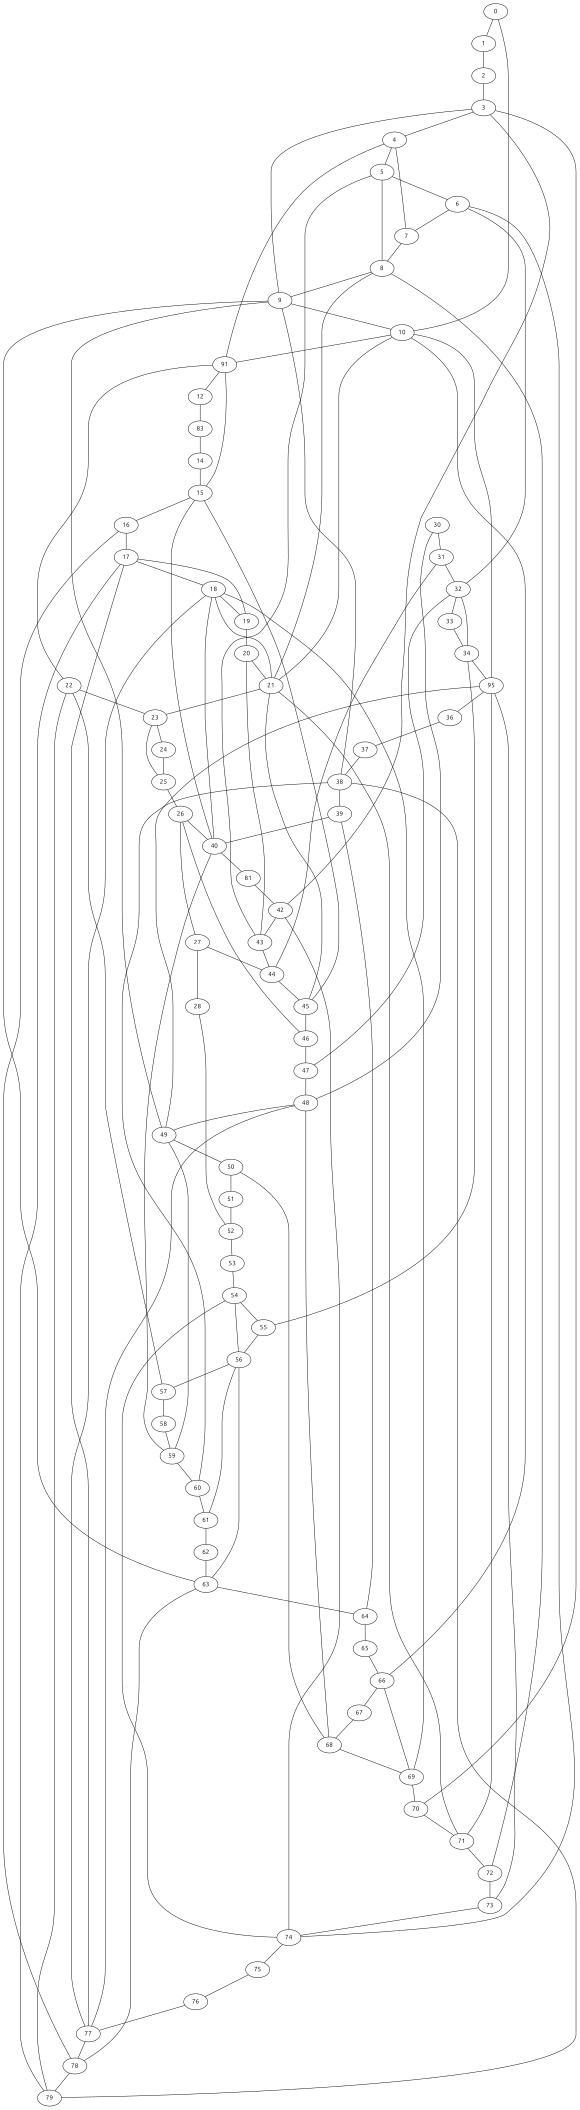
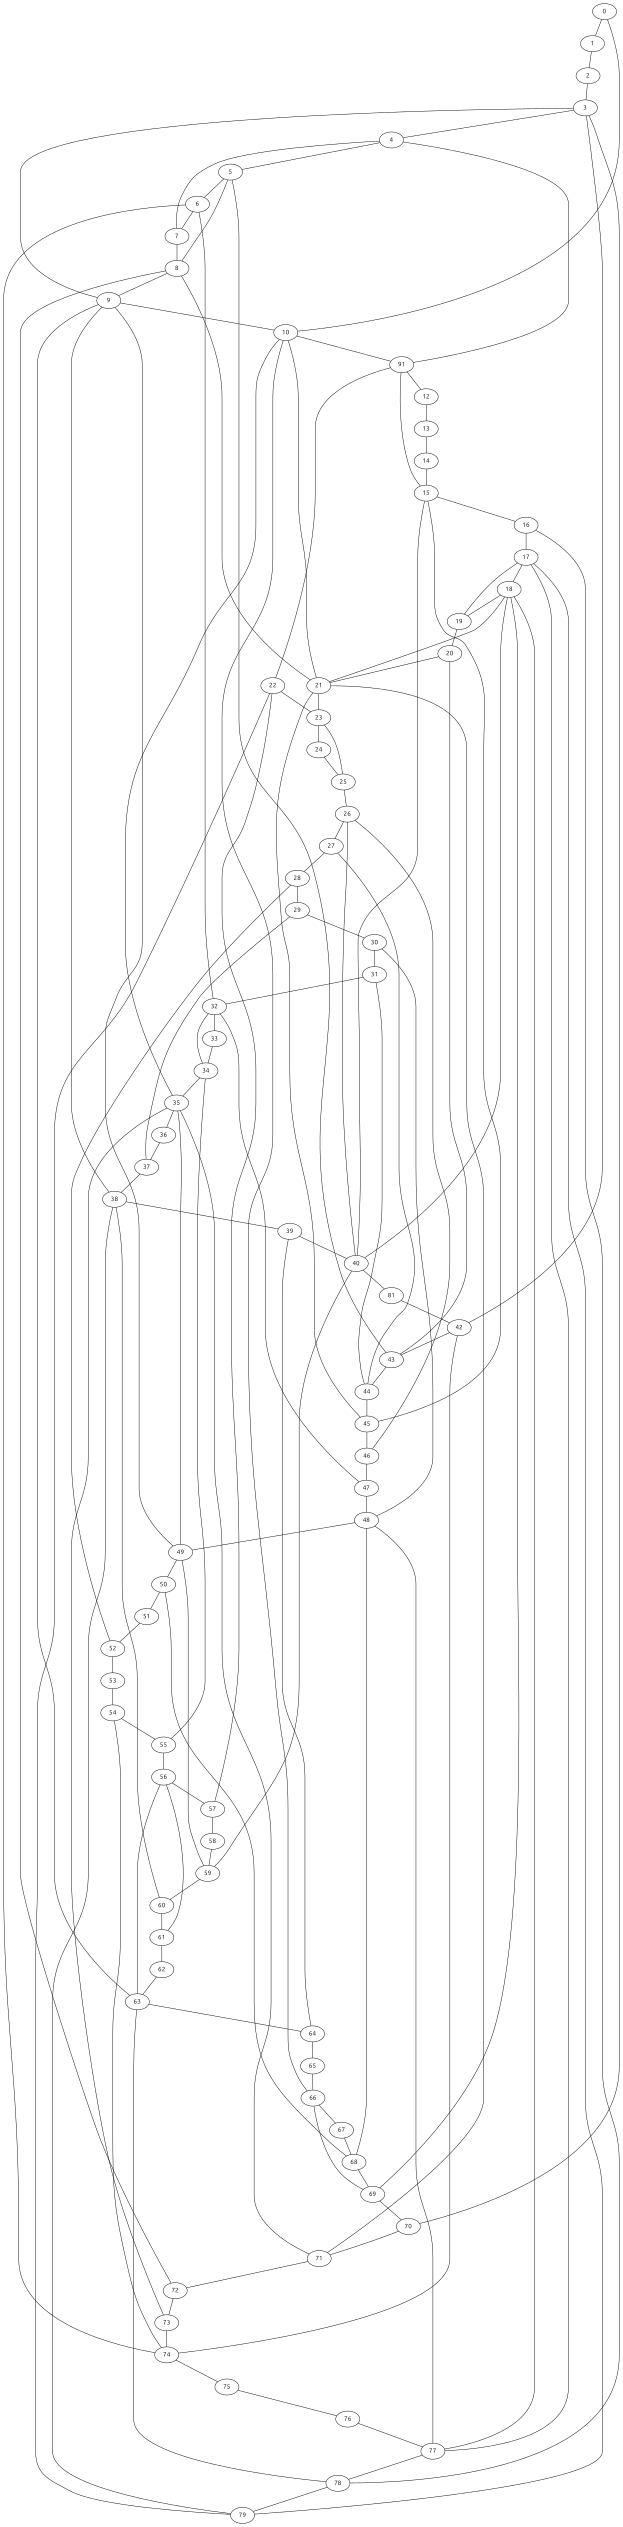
(200, 429) -> (426, 429)
(491, 686) -> (177, 1103)
none -> (297, 910)
(237, 1328) -> none
